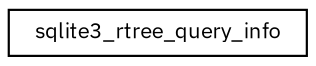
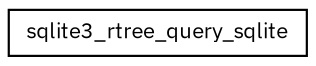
(158, 33) -> (158, 33)
